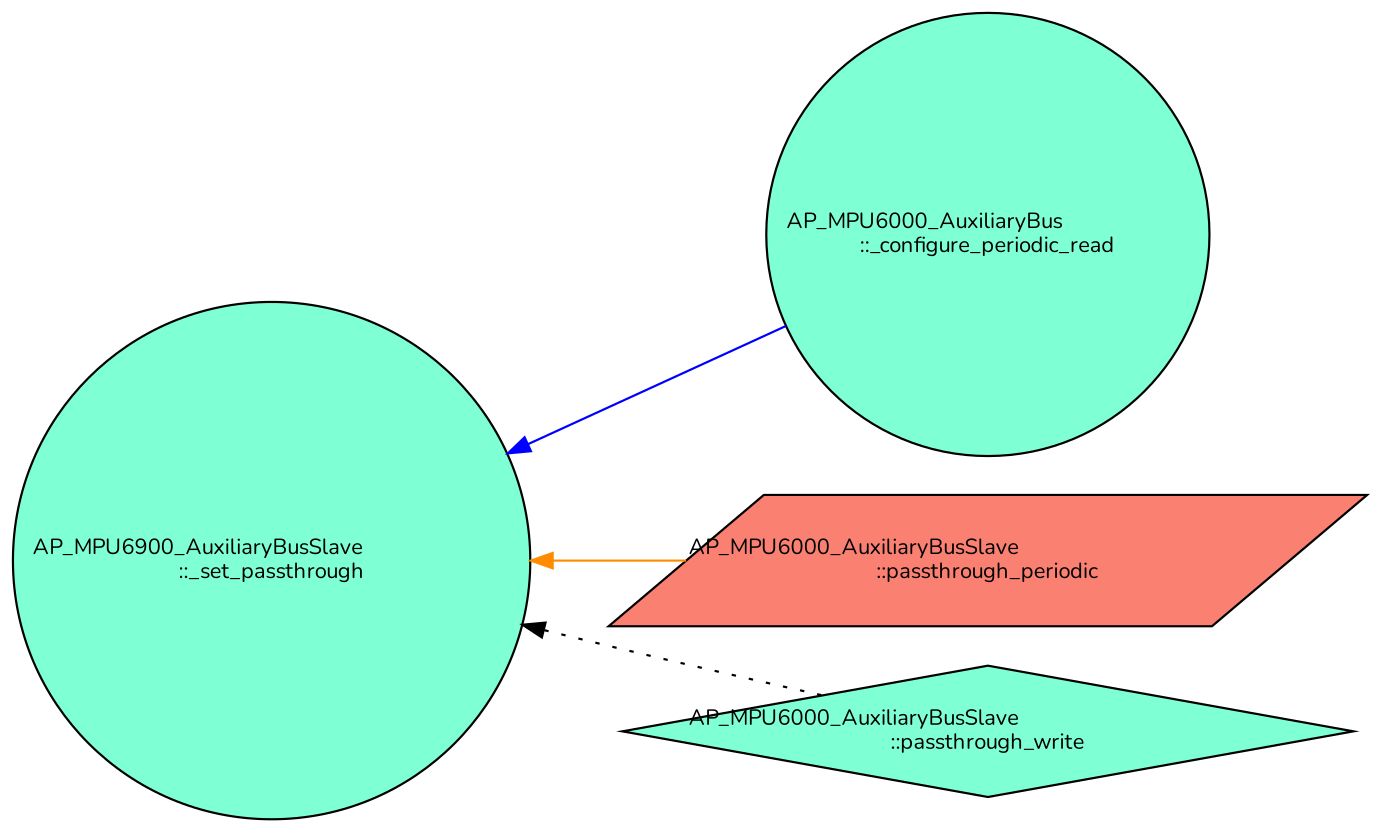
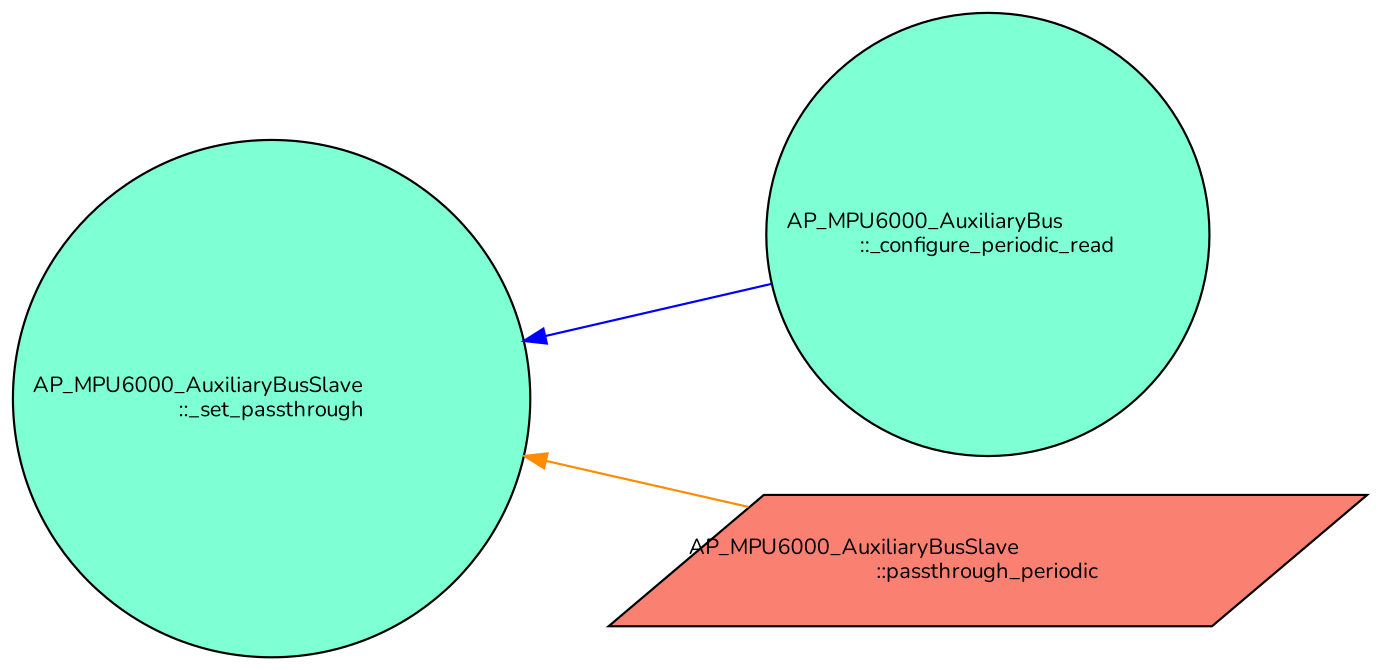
(272, 561) -> (272, 399)
(988, 731) -> none
